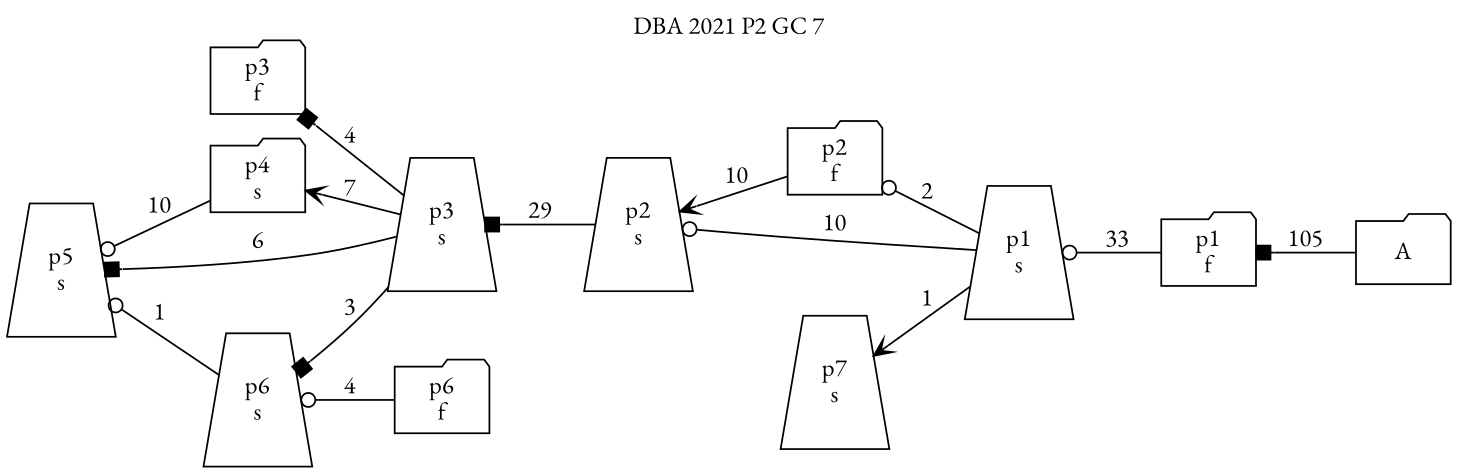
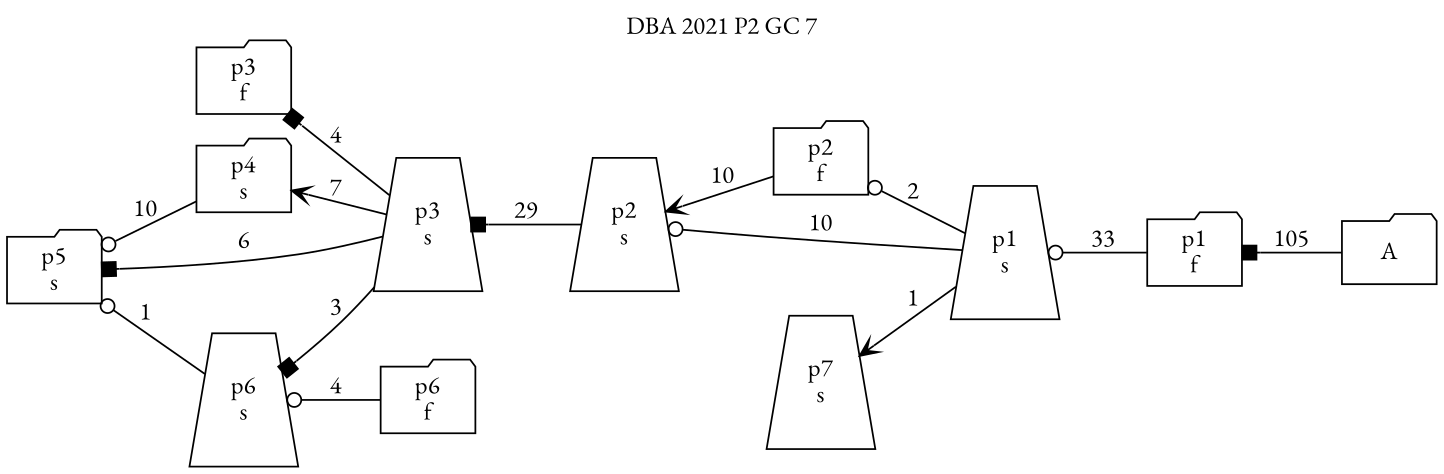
(61, 270) -> (54, 270)
